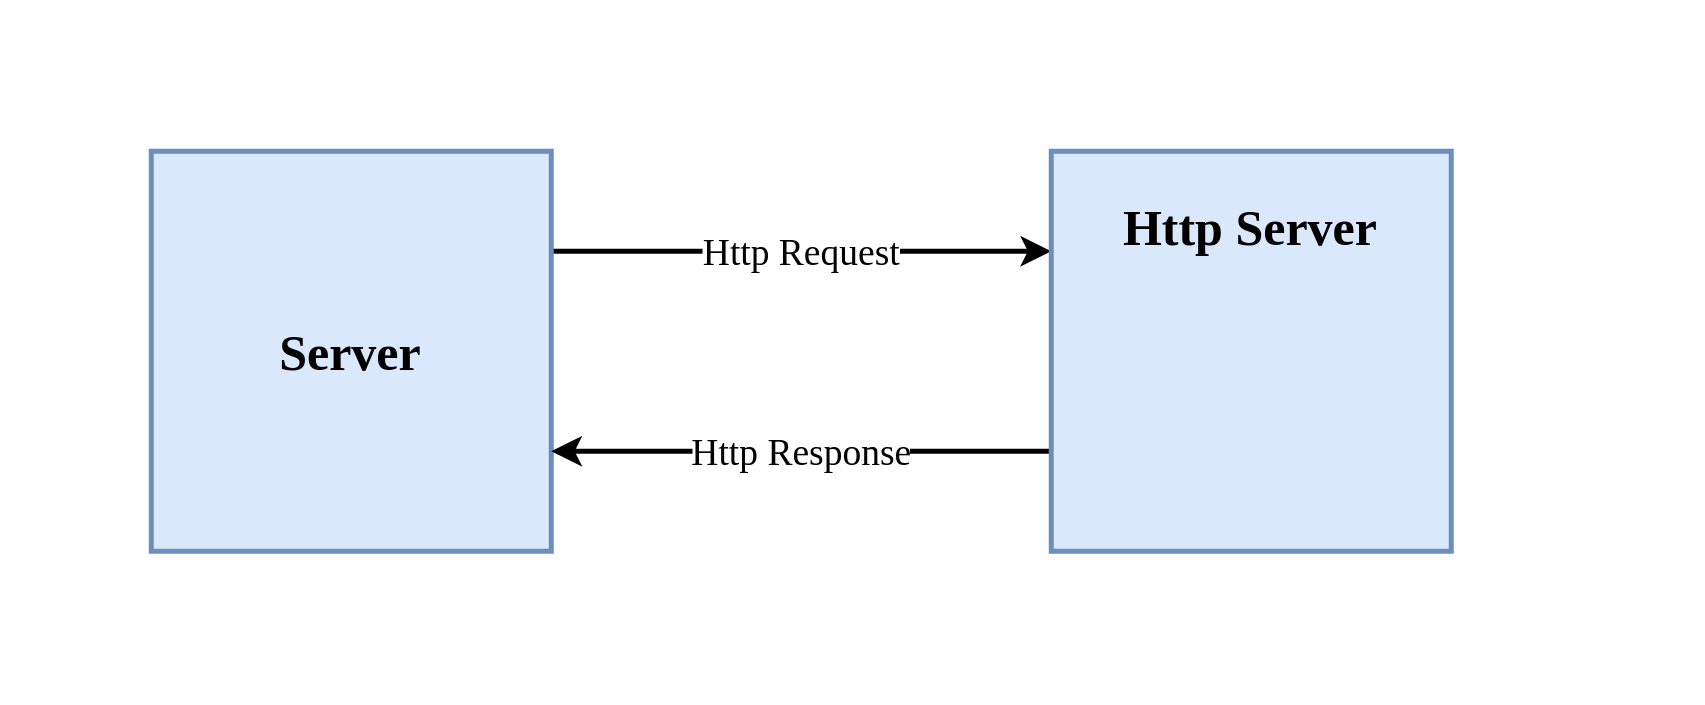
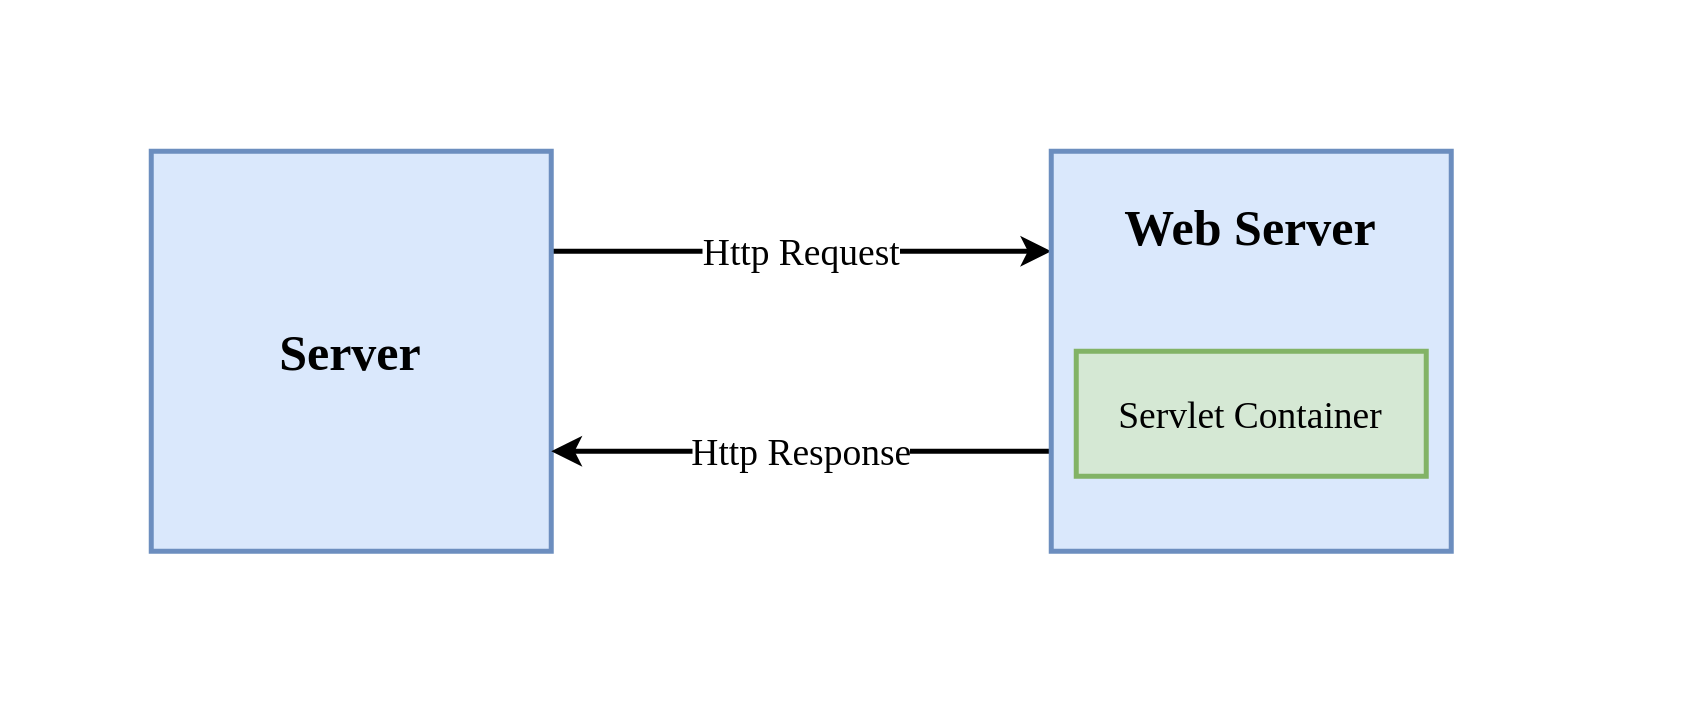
(1251, 229) -> (1251, 229)
none -> (1251, 414)
